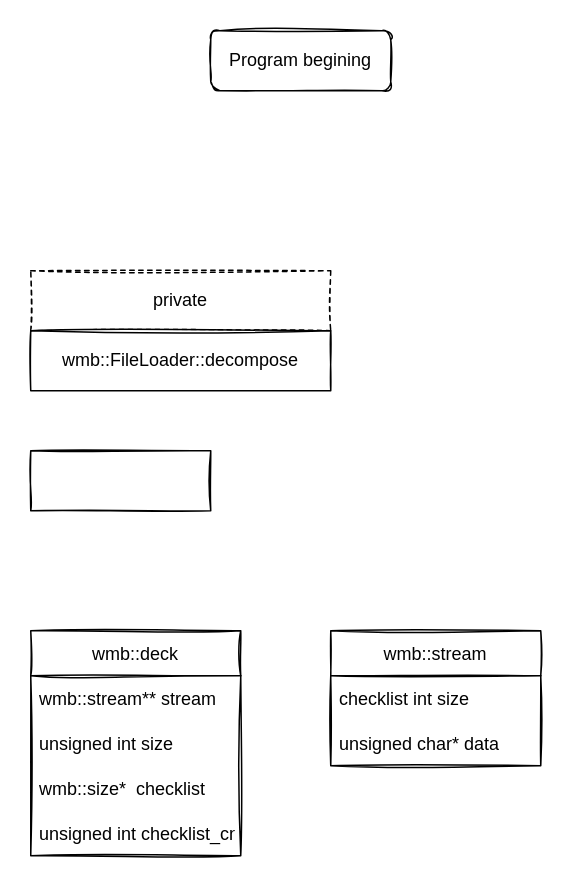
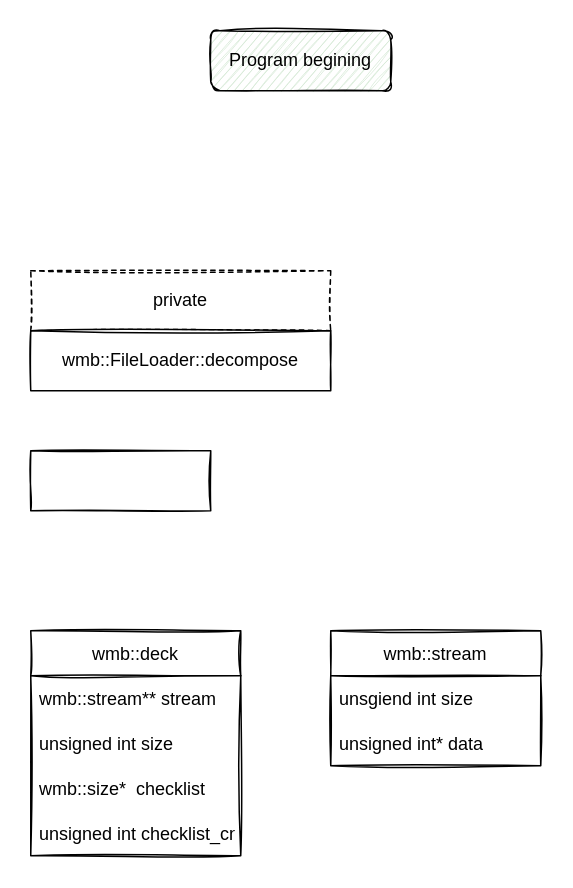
(301, 61) -> (301, 61)
(416, 699) -> (413, 699)
(428, 744) -> (420, 744)
